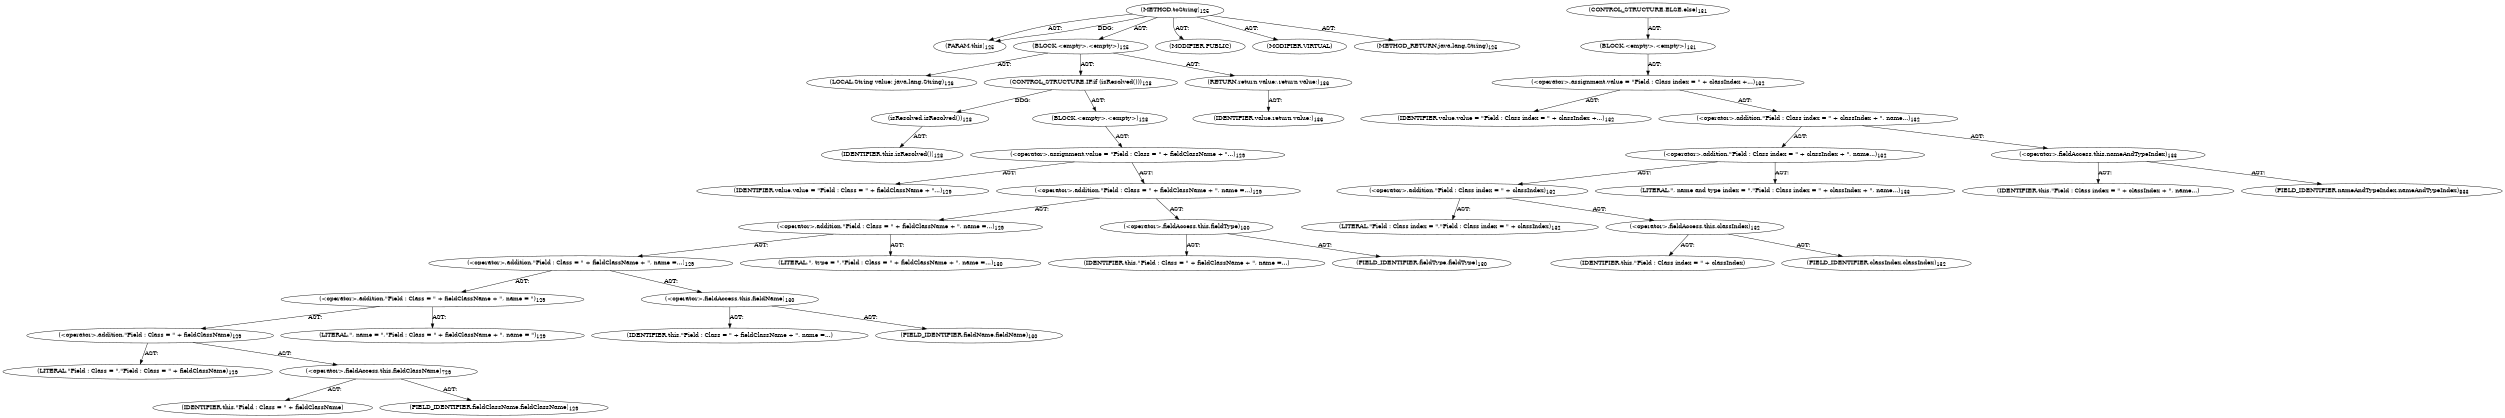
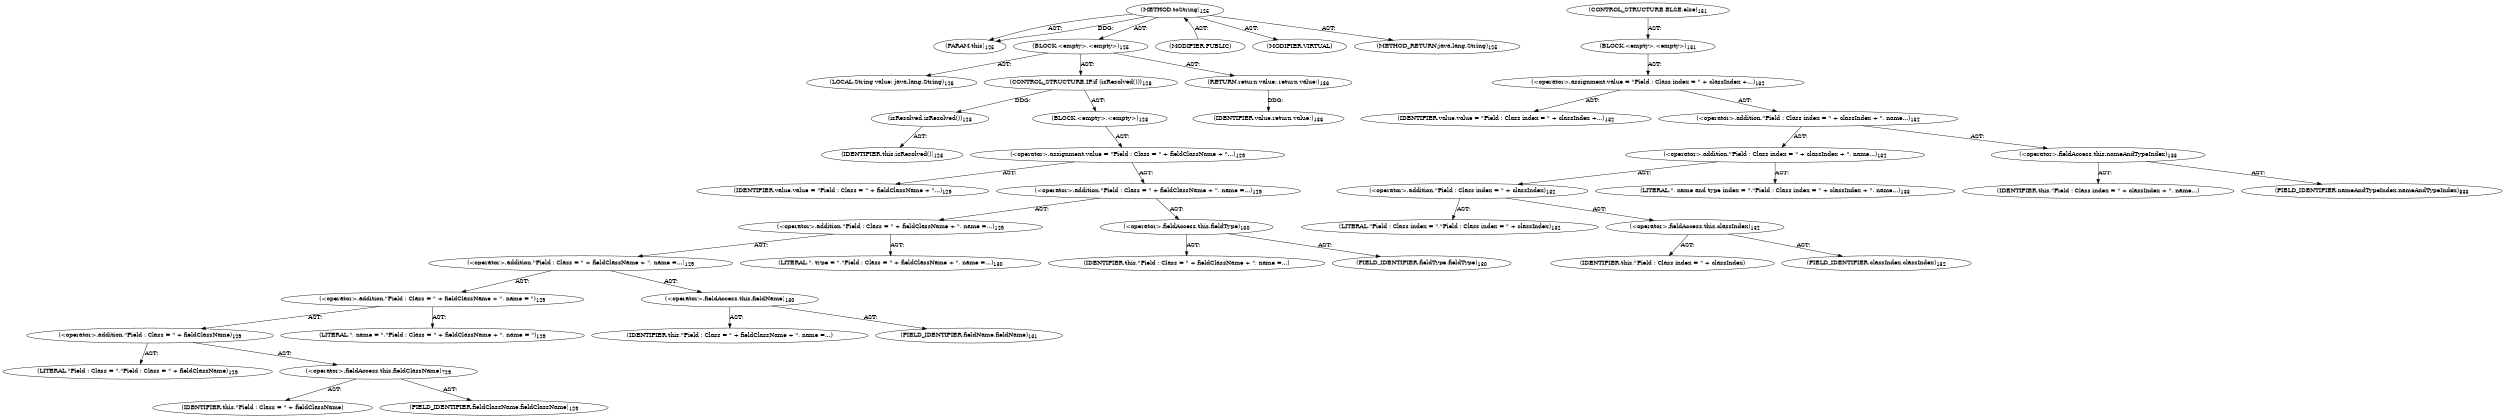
(1174, 28) -> (1194, 29)
(1276, 101) -> (1276, 101)
(1033, 335) -> (1033, 335)
